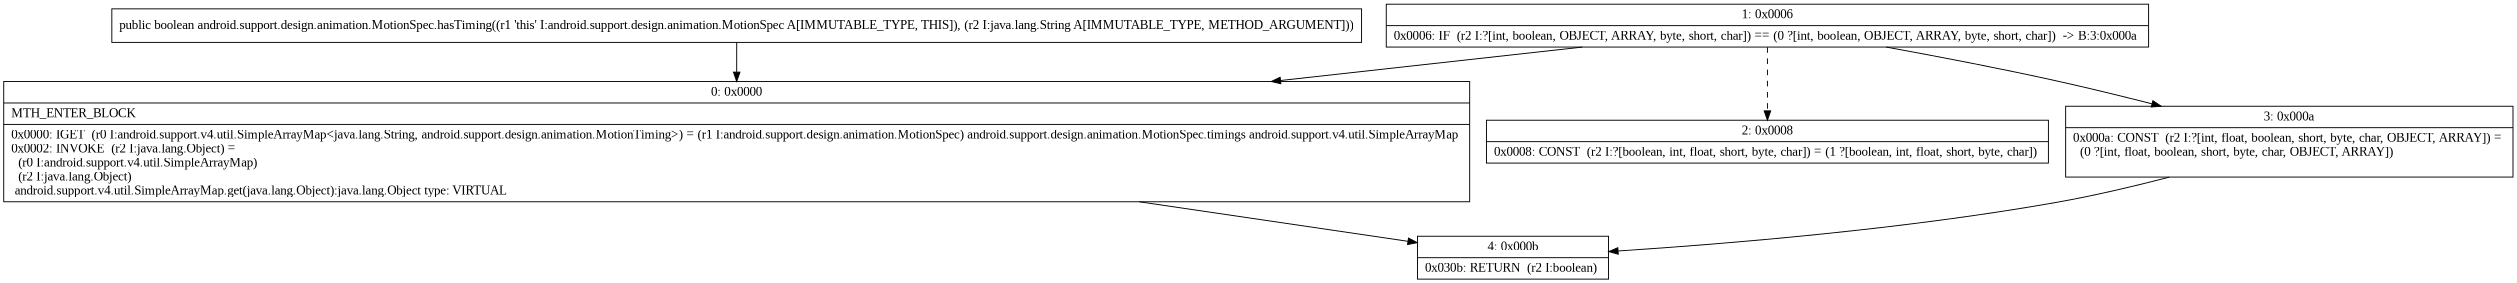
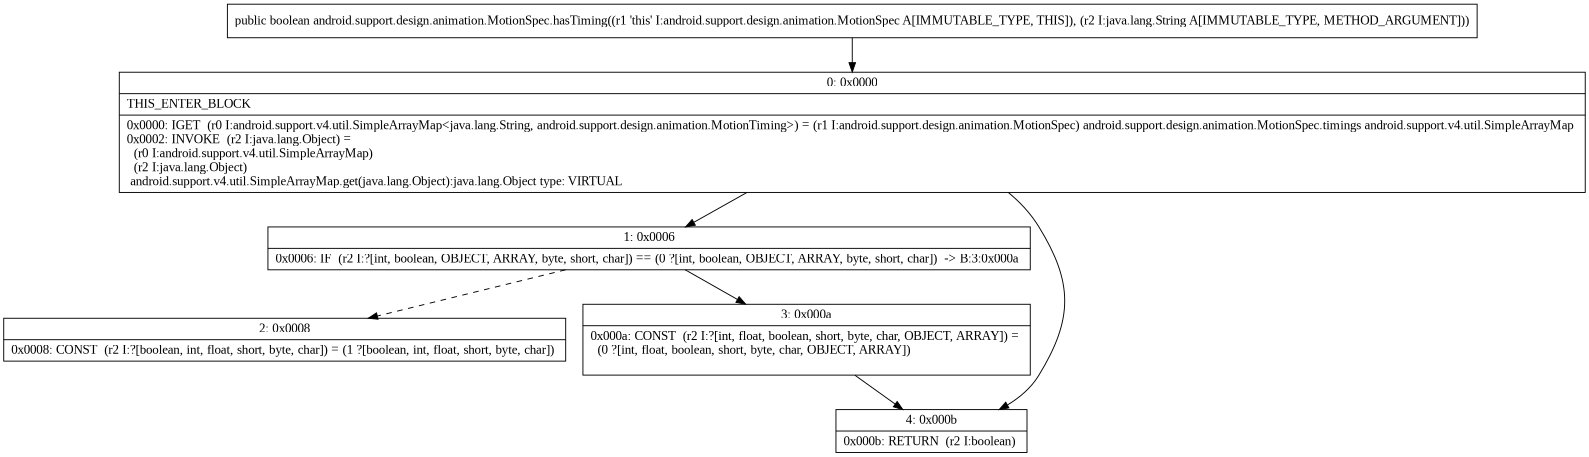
(1431, 64) -> (720, 207)
(74, 113) -> (189, 104)
(1513, 268) -> (931, 441)
